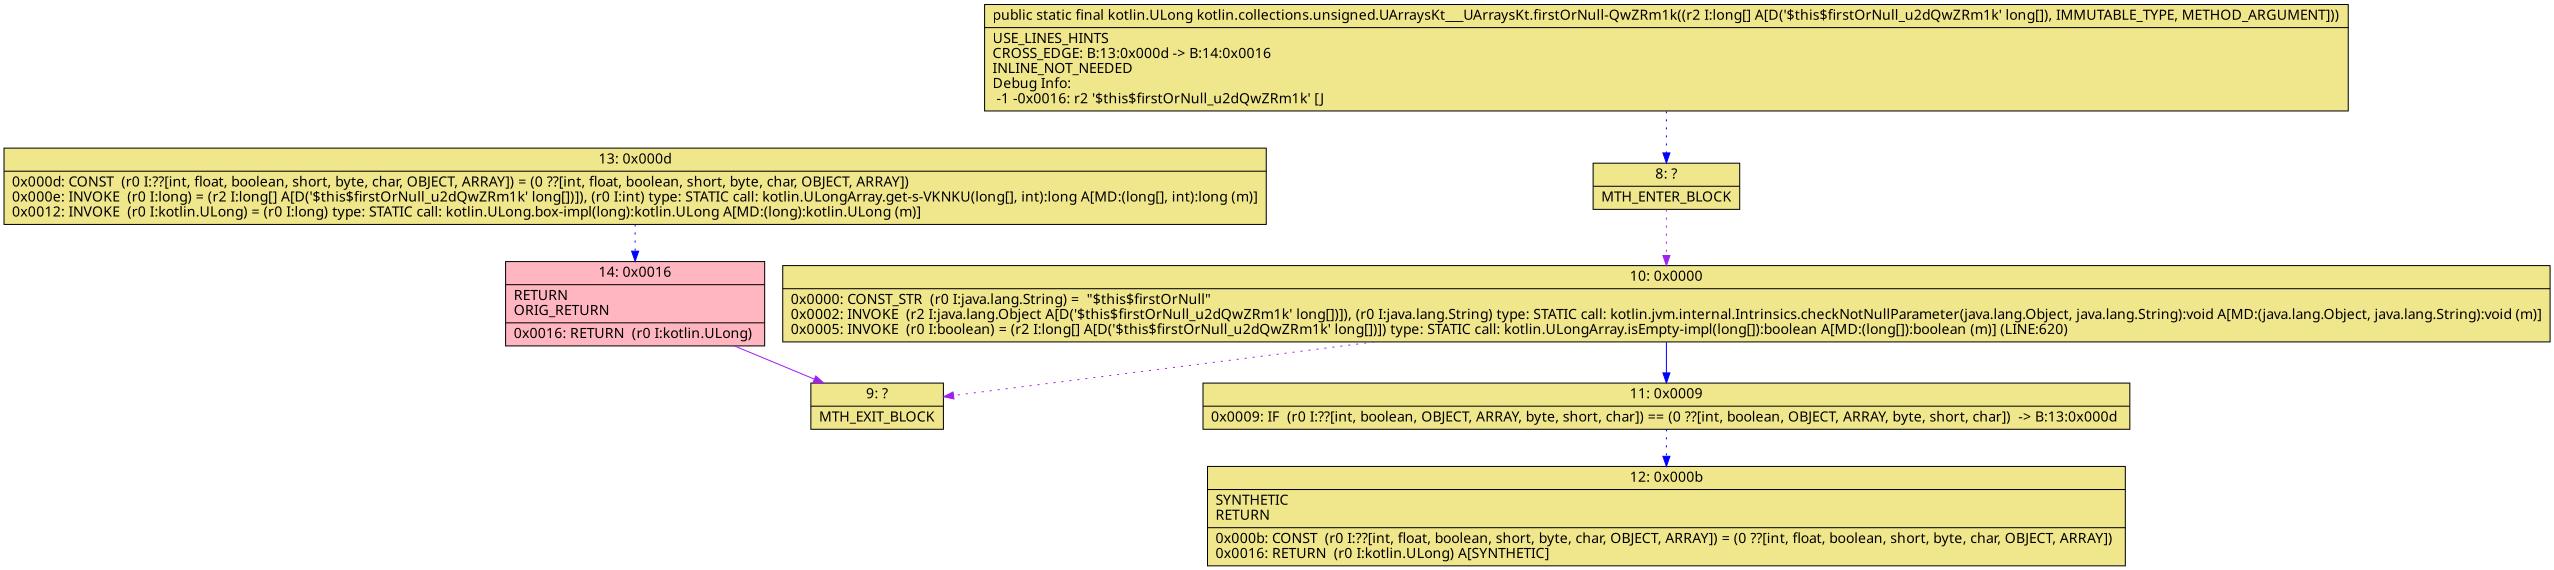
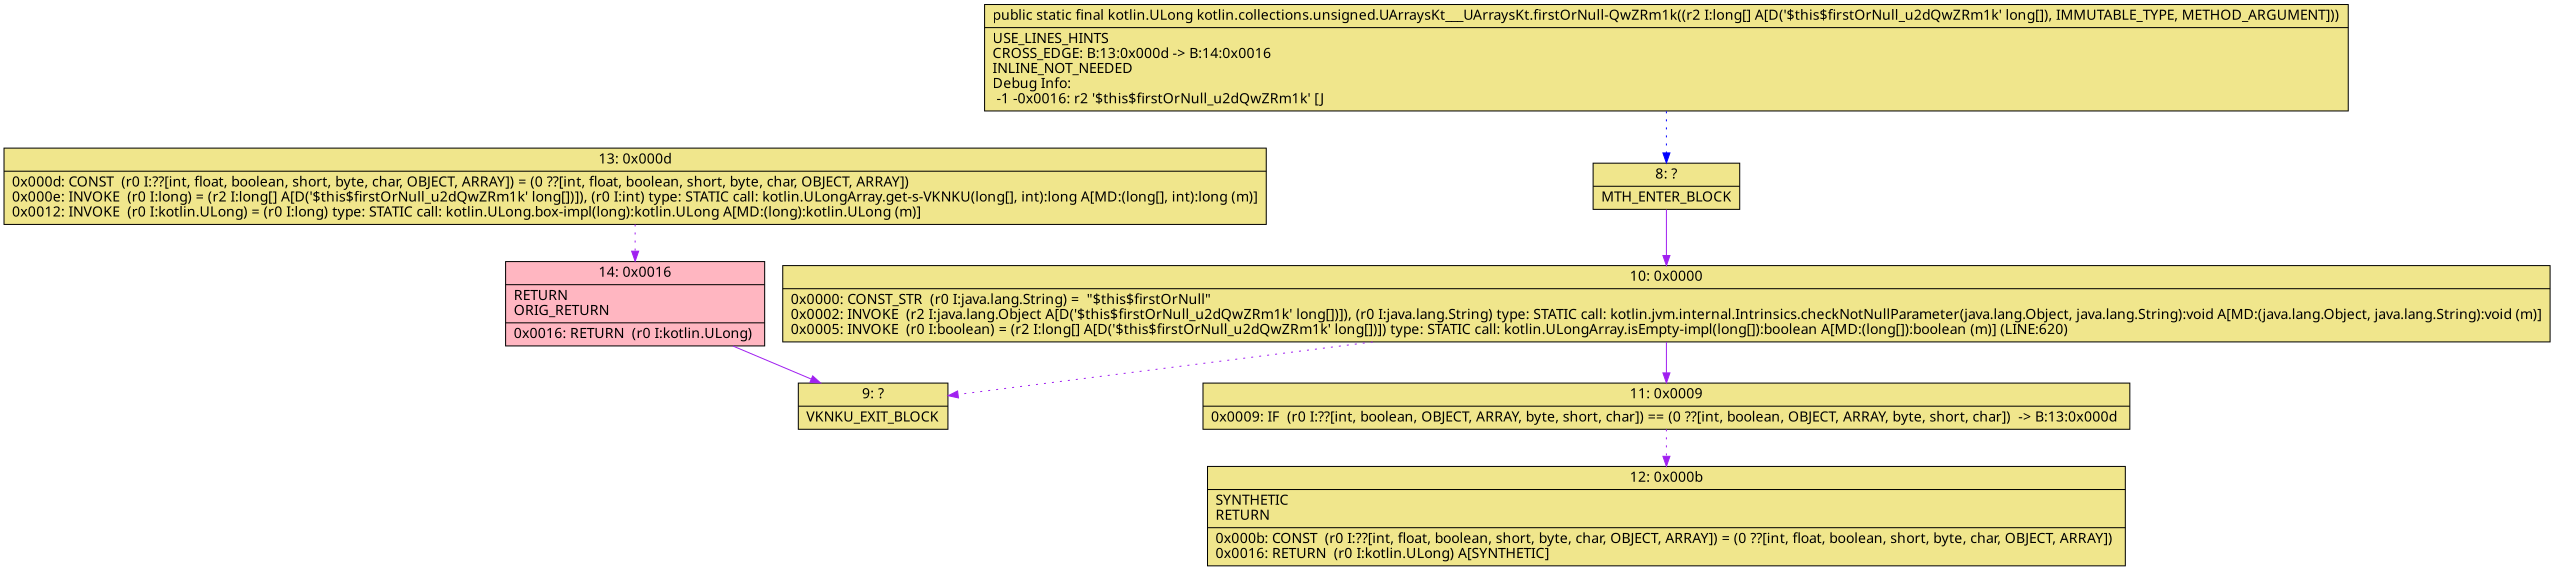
(1666, 232) -> (1666, 232)
(635, 238) -> (635, 238)
(1666, 357) -> (1666, 357)
(877, 417) -> (873, 417)
(1666, 443) -> (1666, 443)
